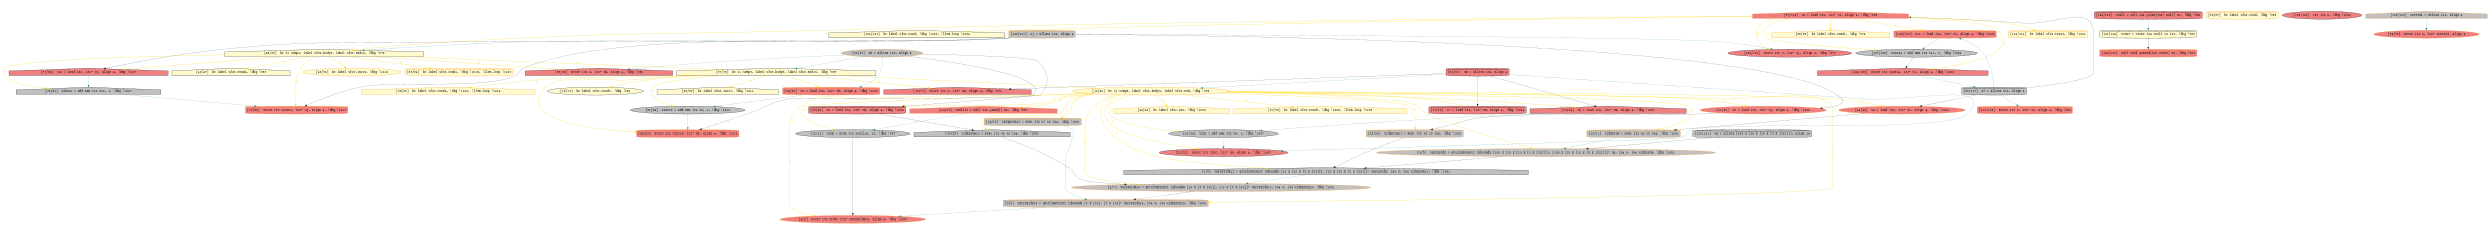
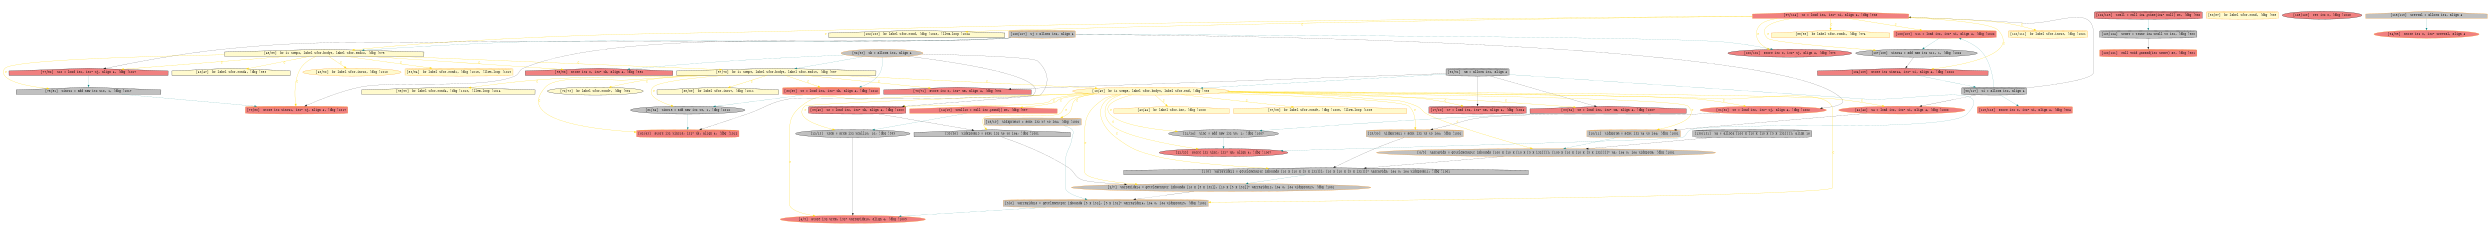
(2148, 34) -> (2148, 34)
(1478, 72) -> (1478, 72)
(448, 91) -> (448, 91)
